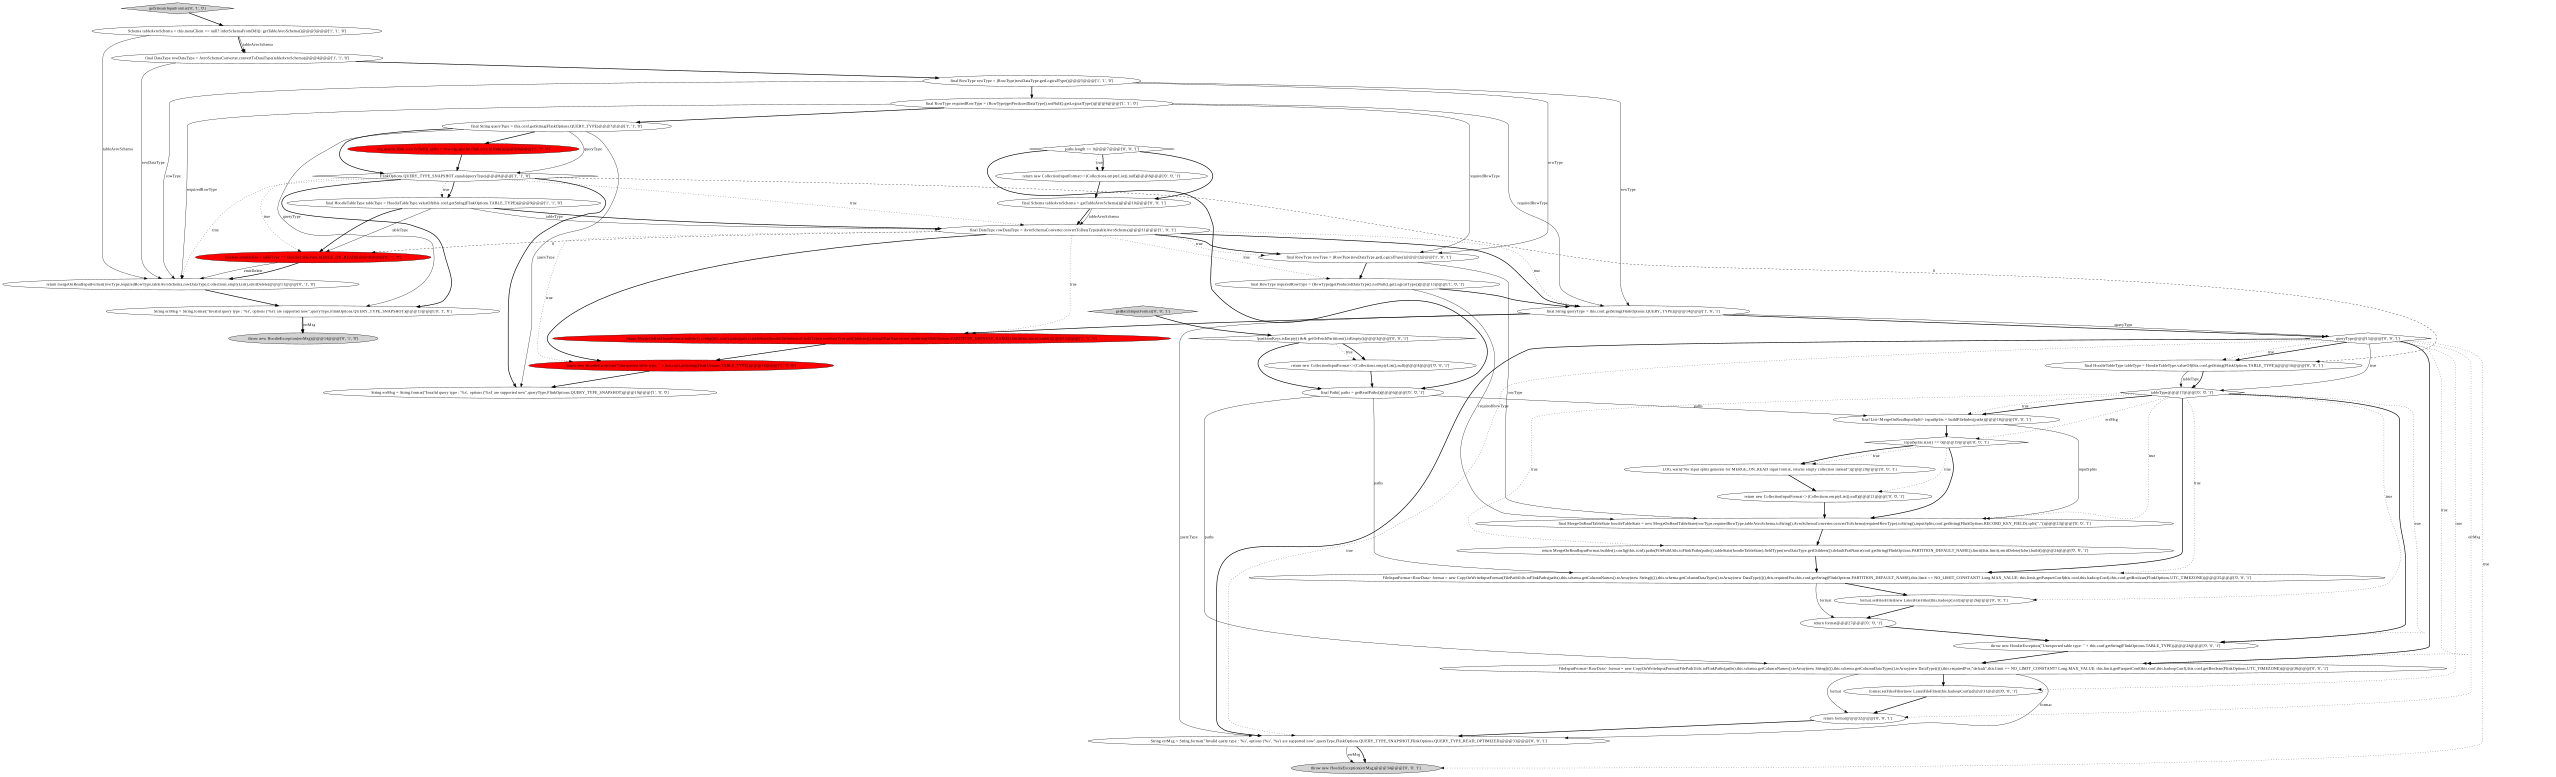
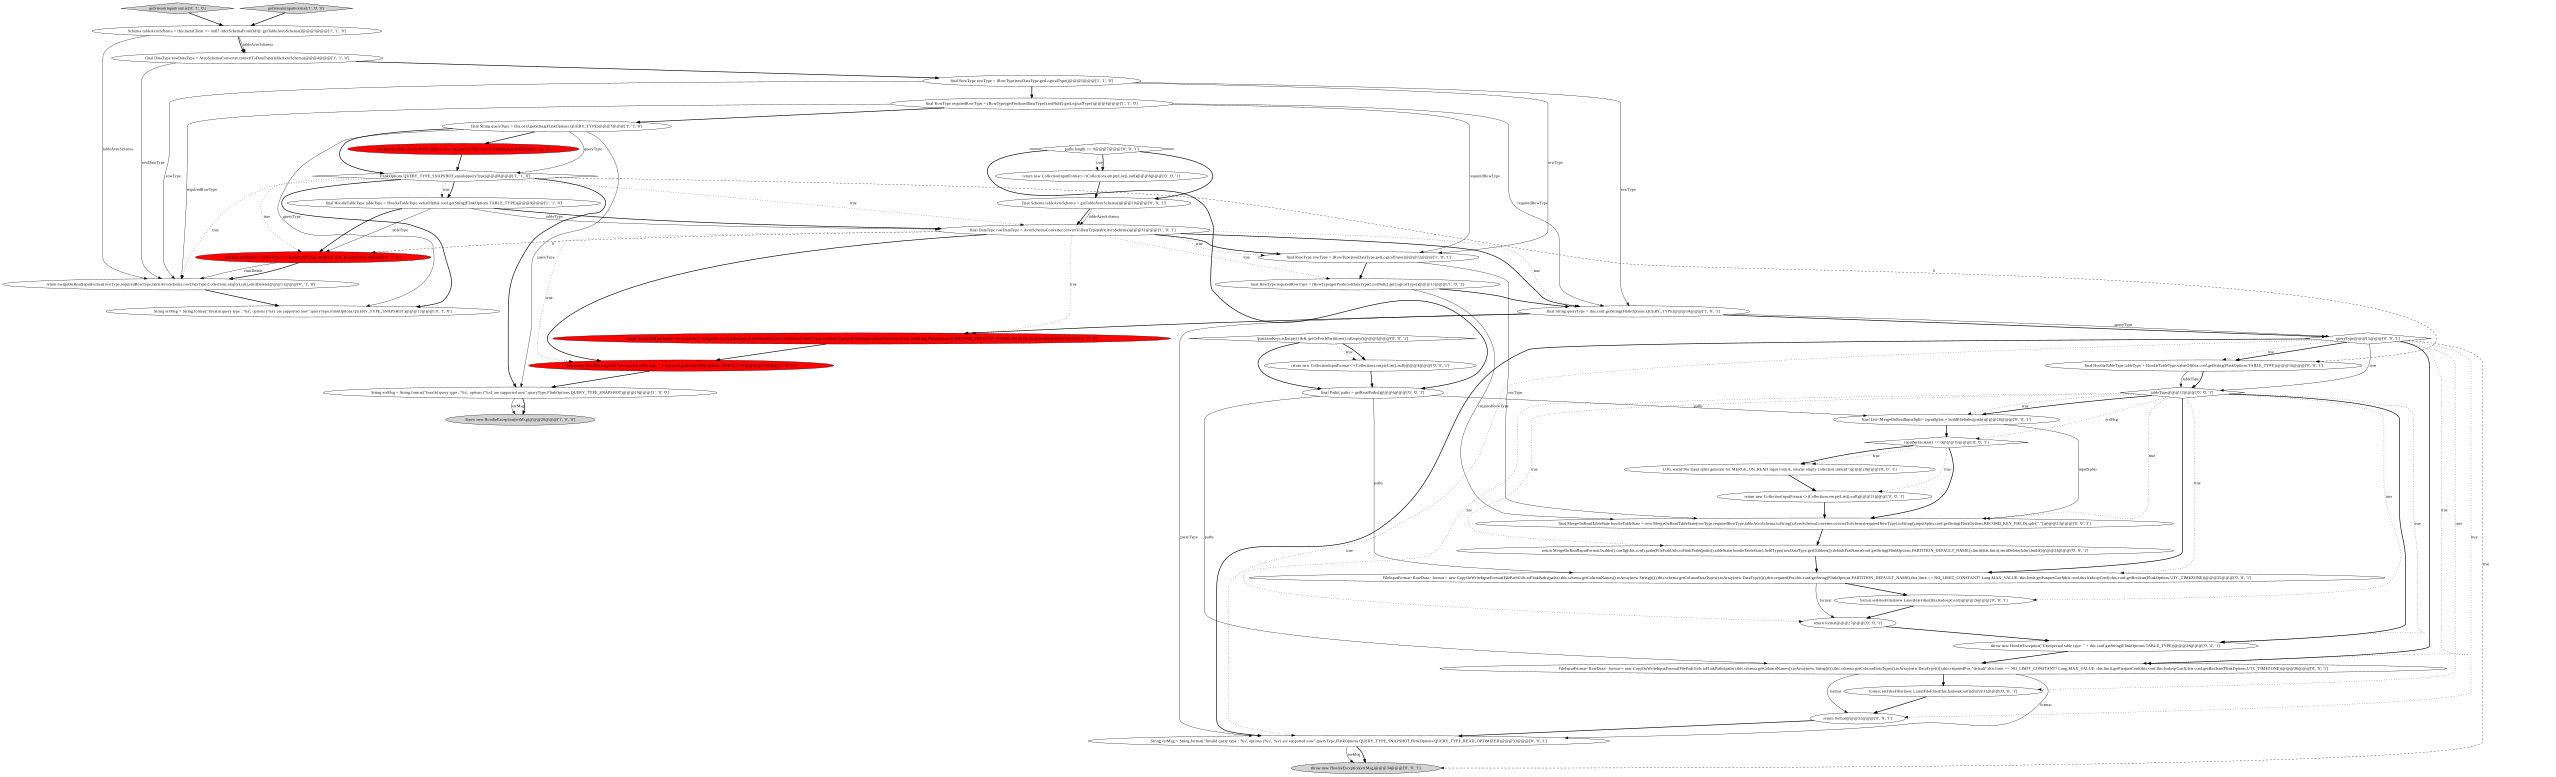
none -> (296, 8)
(1143, 311) -> none
(303, 338) -> none
none -> (520, 420)
(2474, 537) -> (2474, 537)
none -> (1444, 542)
(2193, 762) -> (2193, 762)
